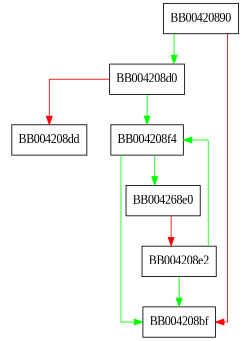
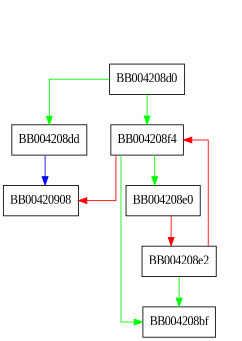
(201, 19) -> none
(61, 79) -> (61, 79)
(208, 185) -> (208, 185)
none -> (41, 201)
(163, 201) -> (163, 201)
